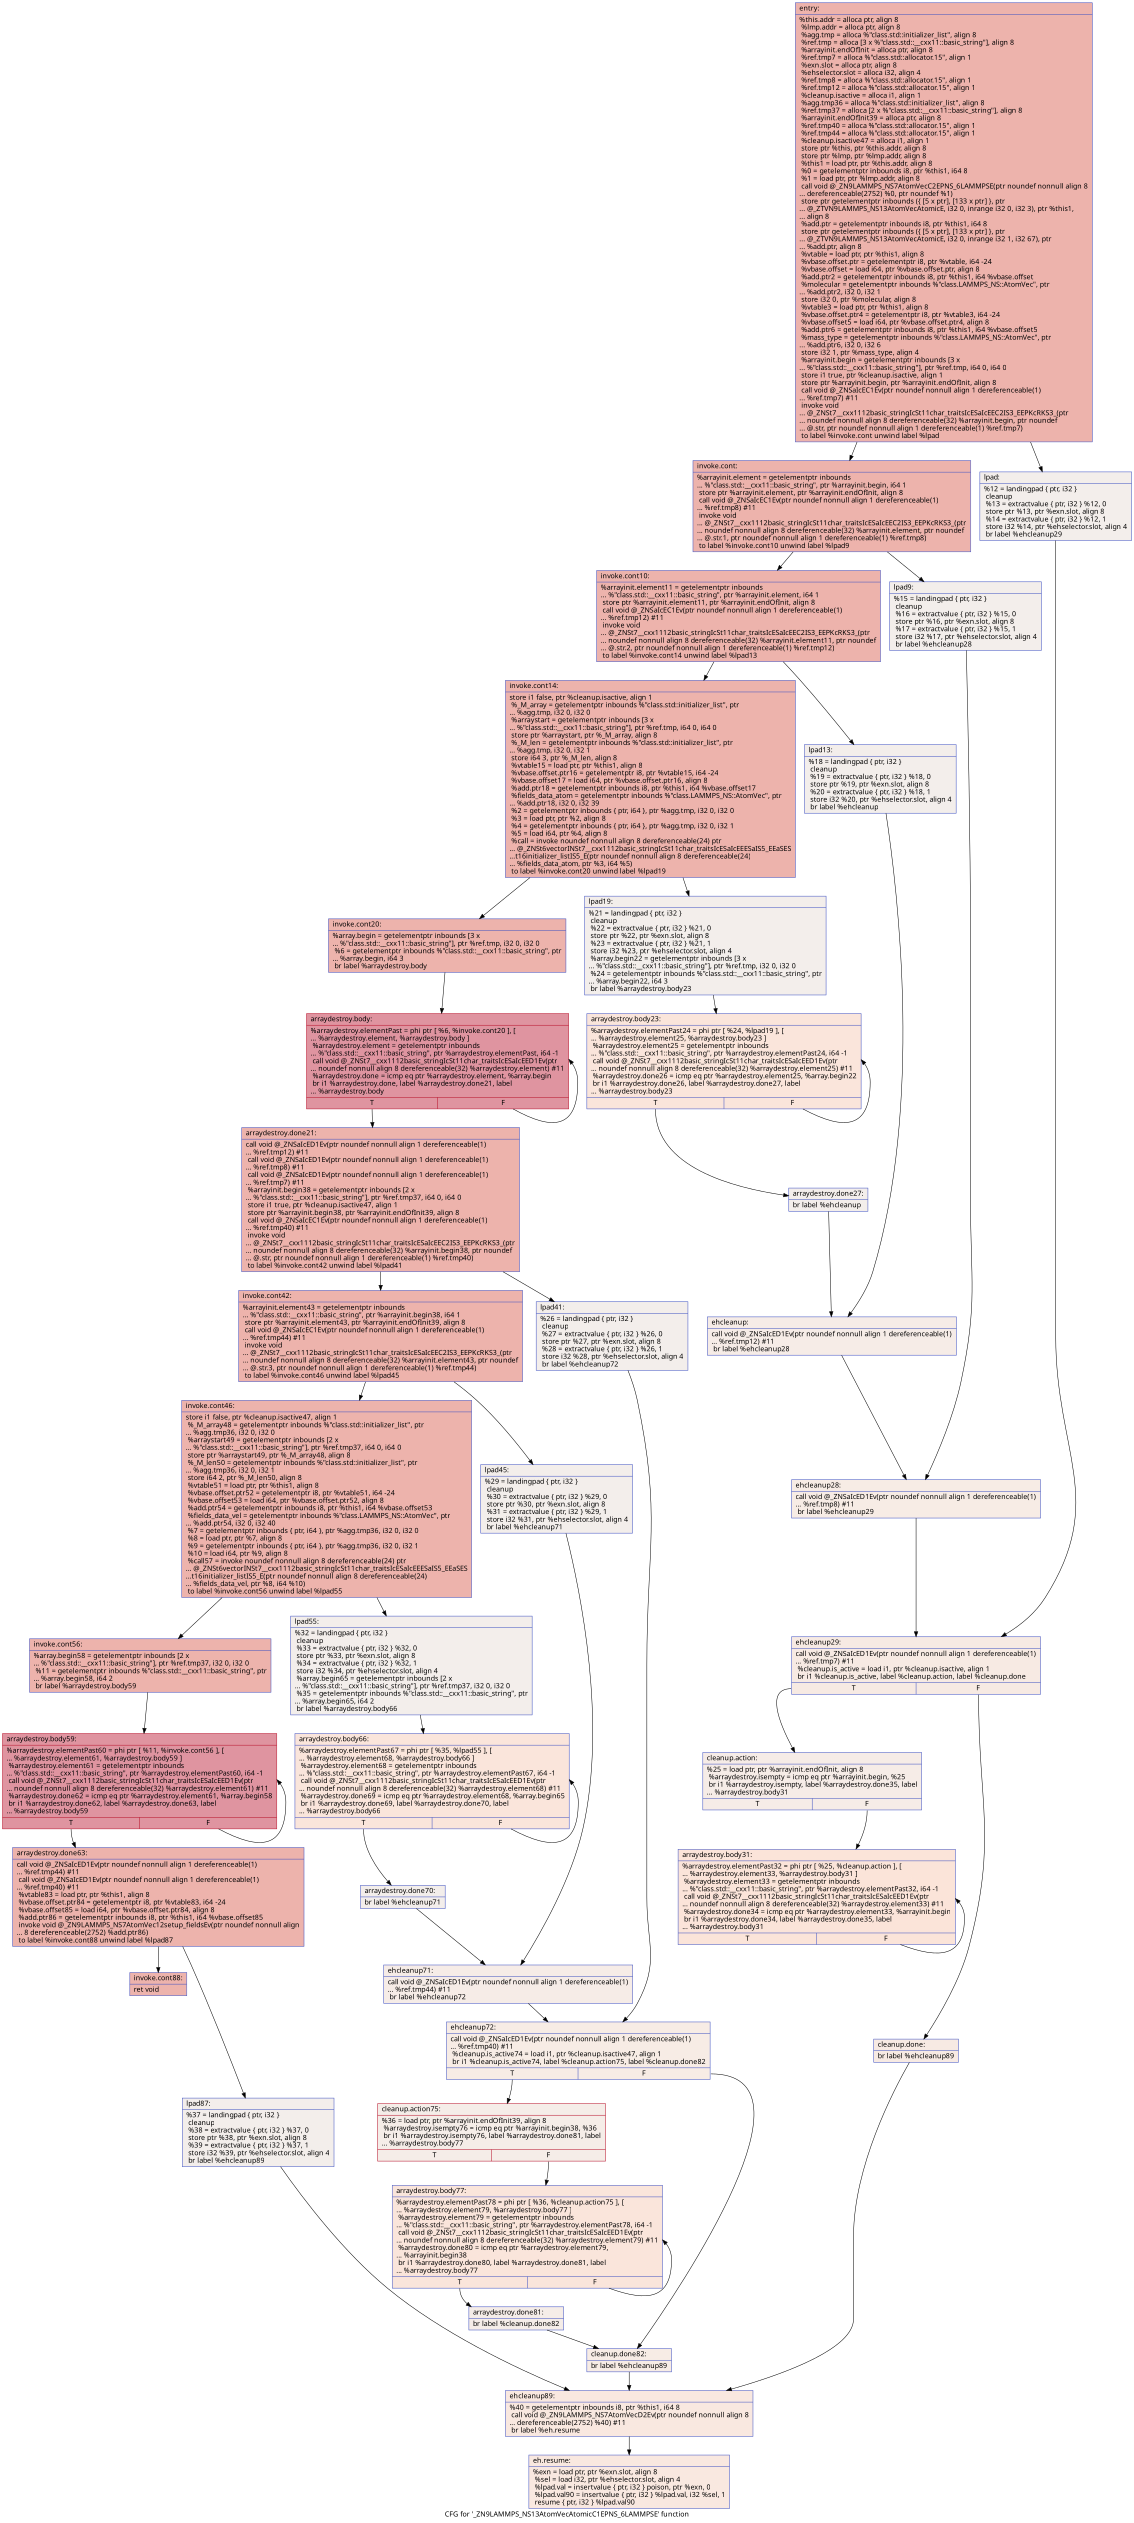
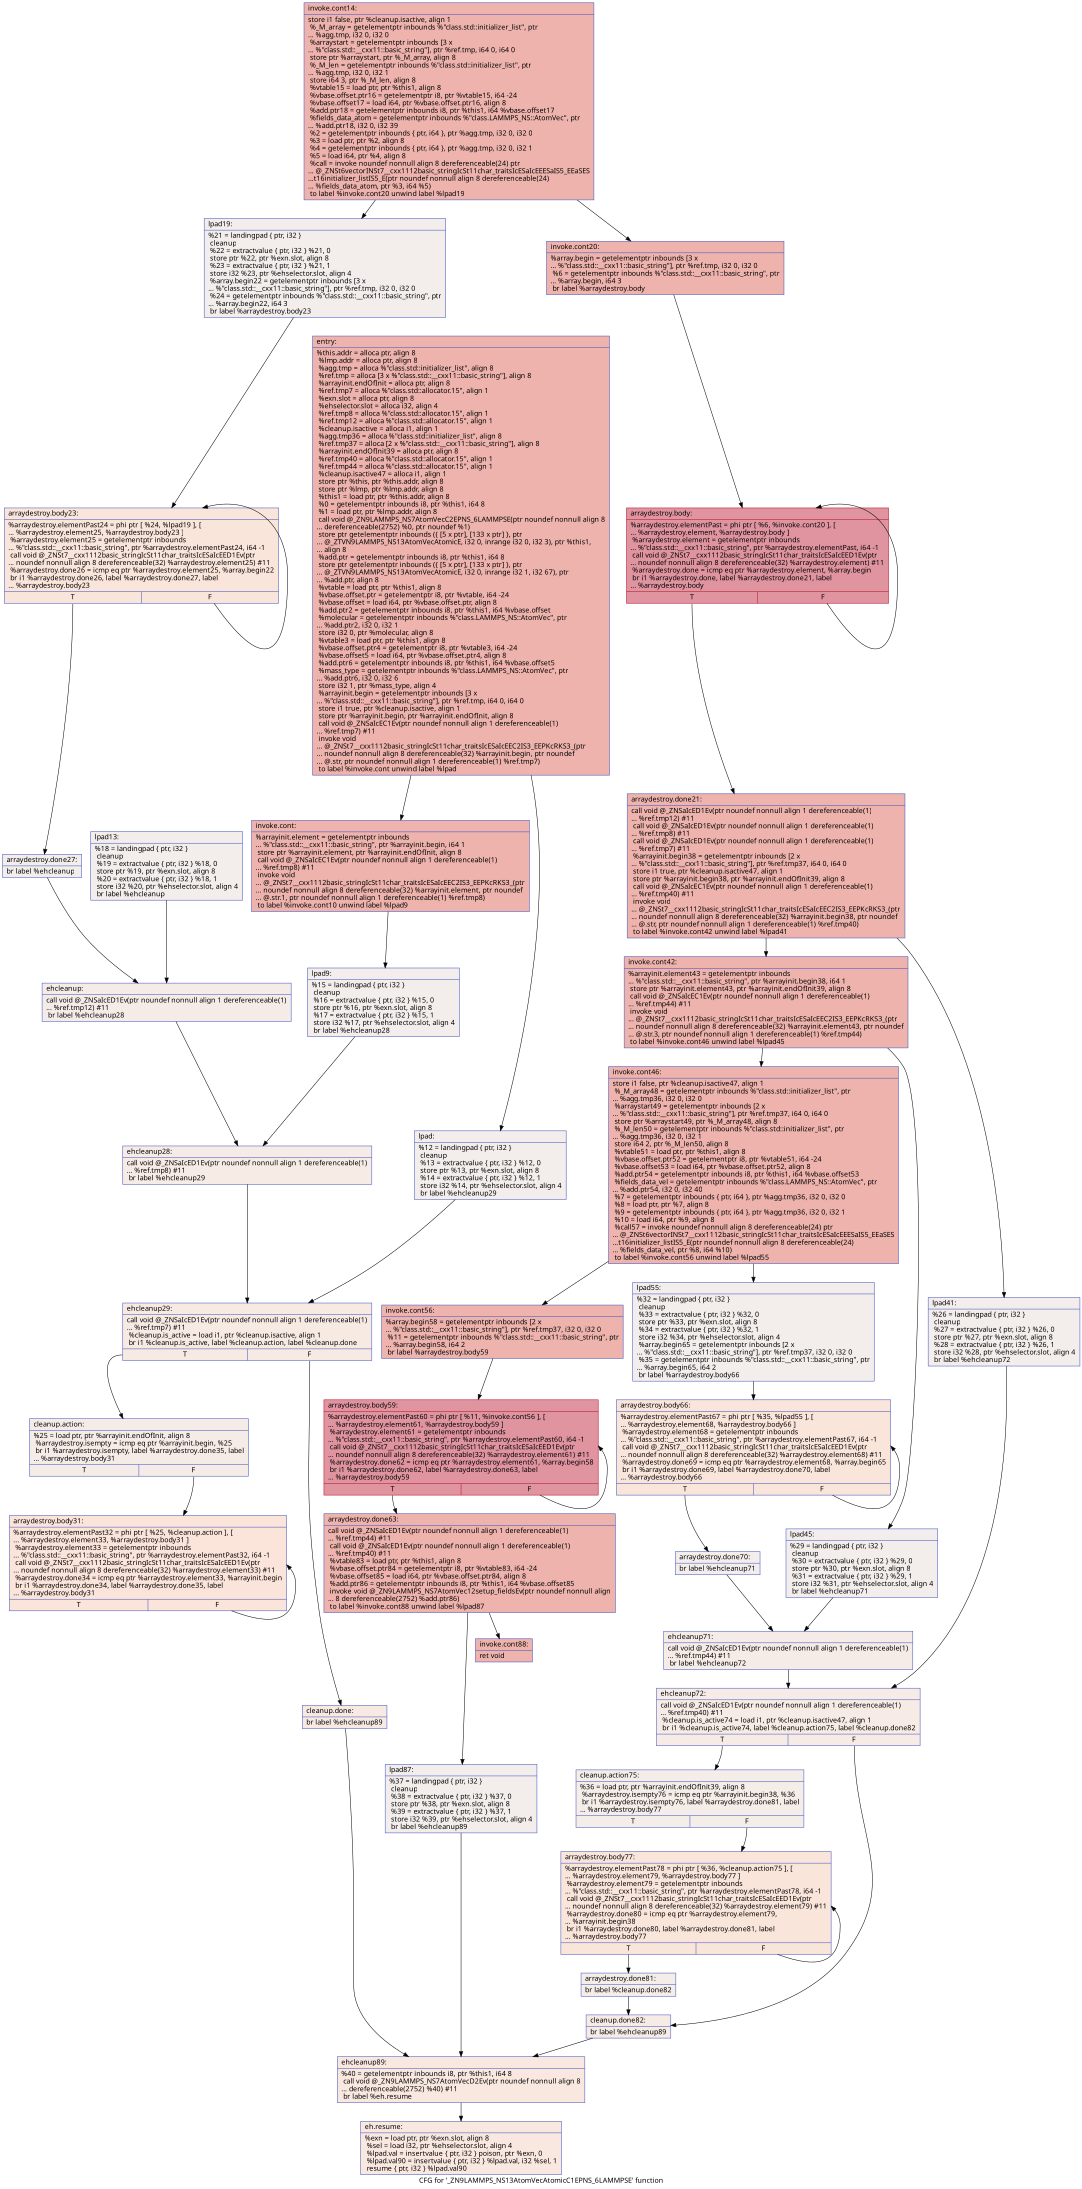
(739, 616) -> none
(492, 2132) -> (690, 1799)
